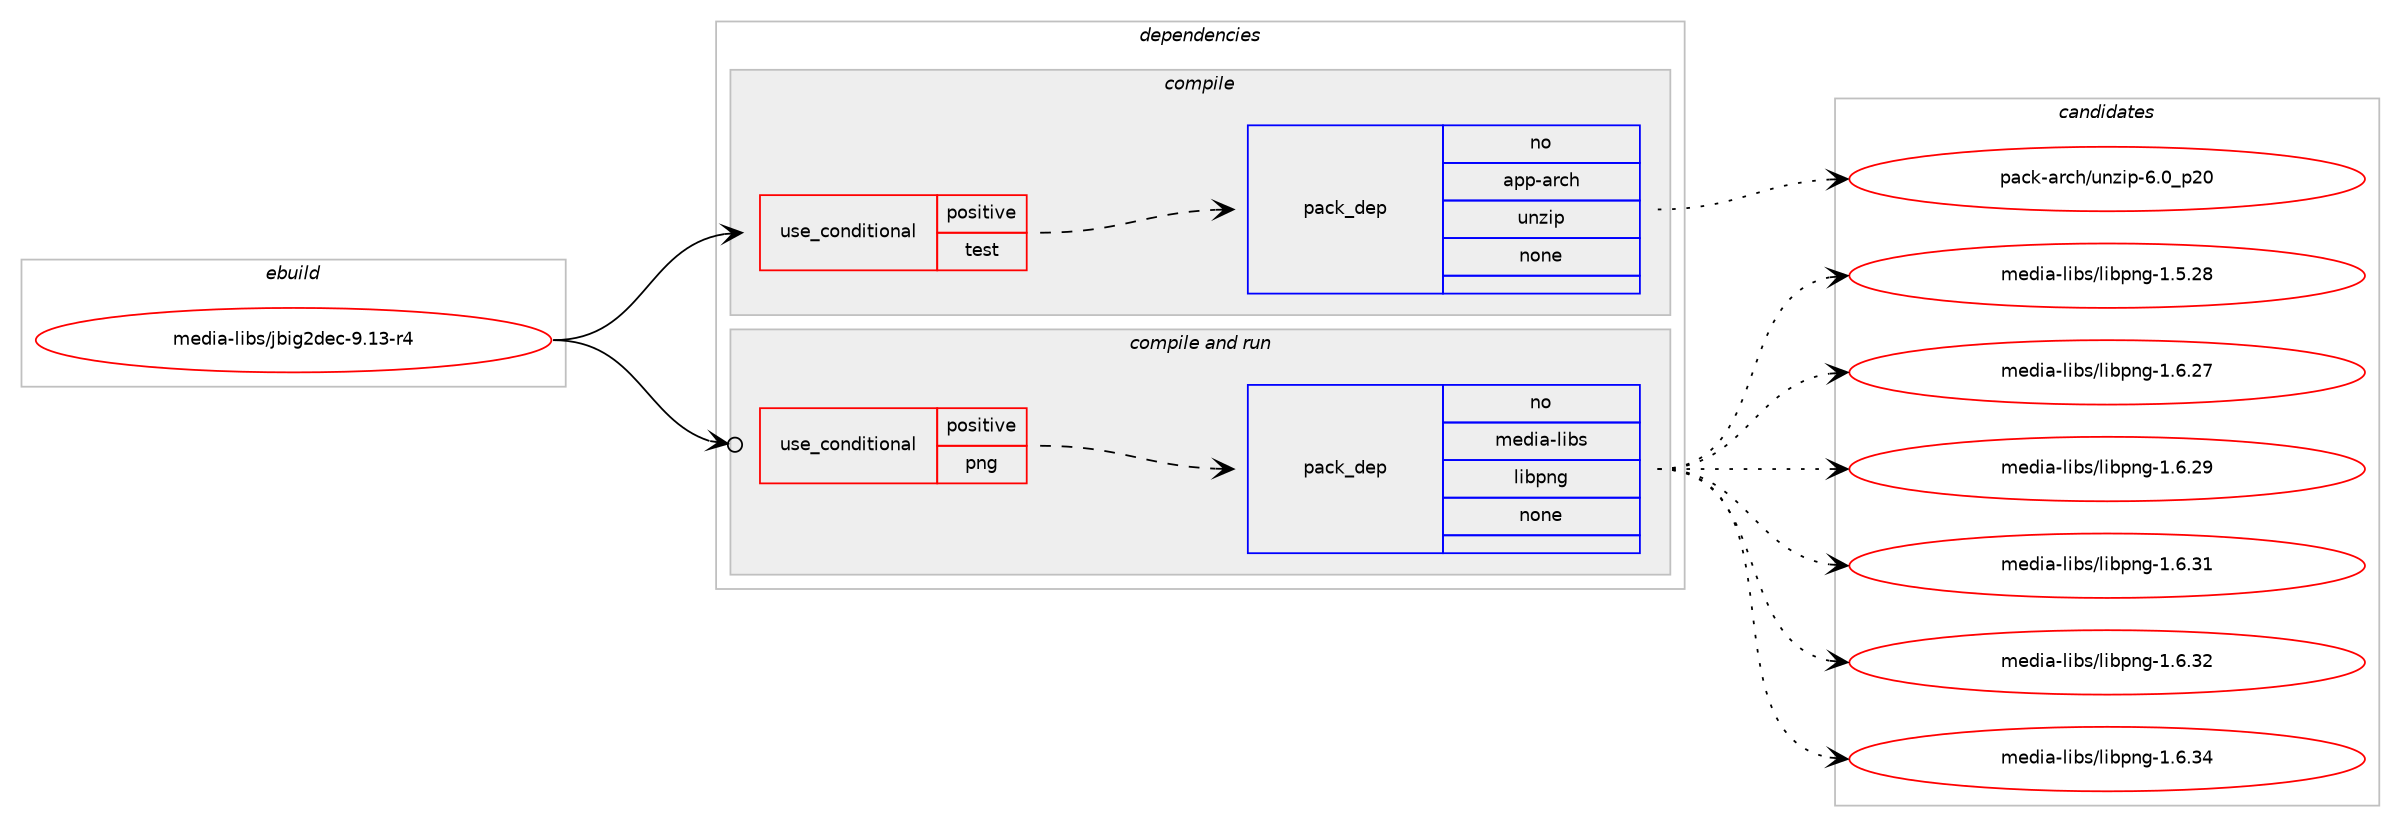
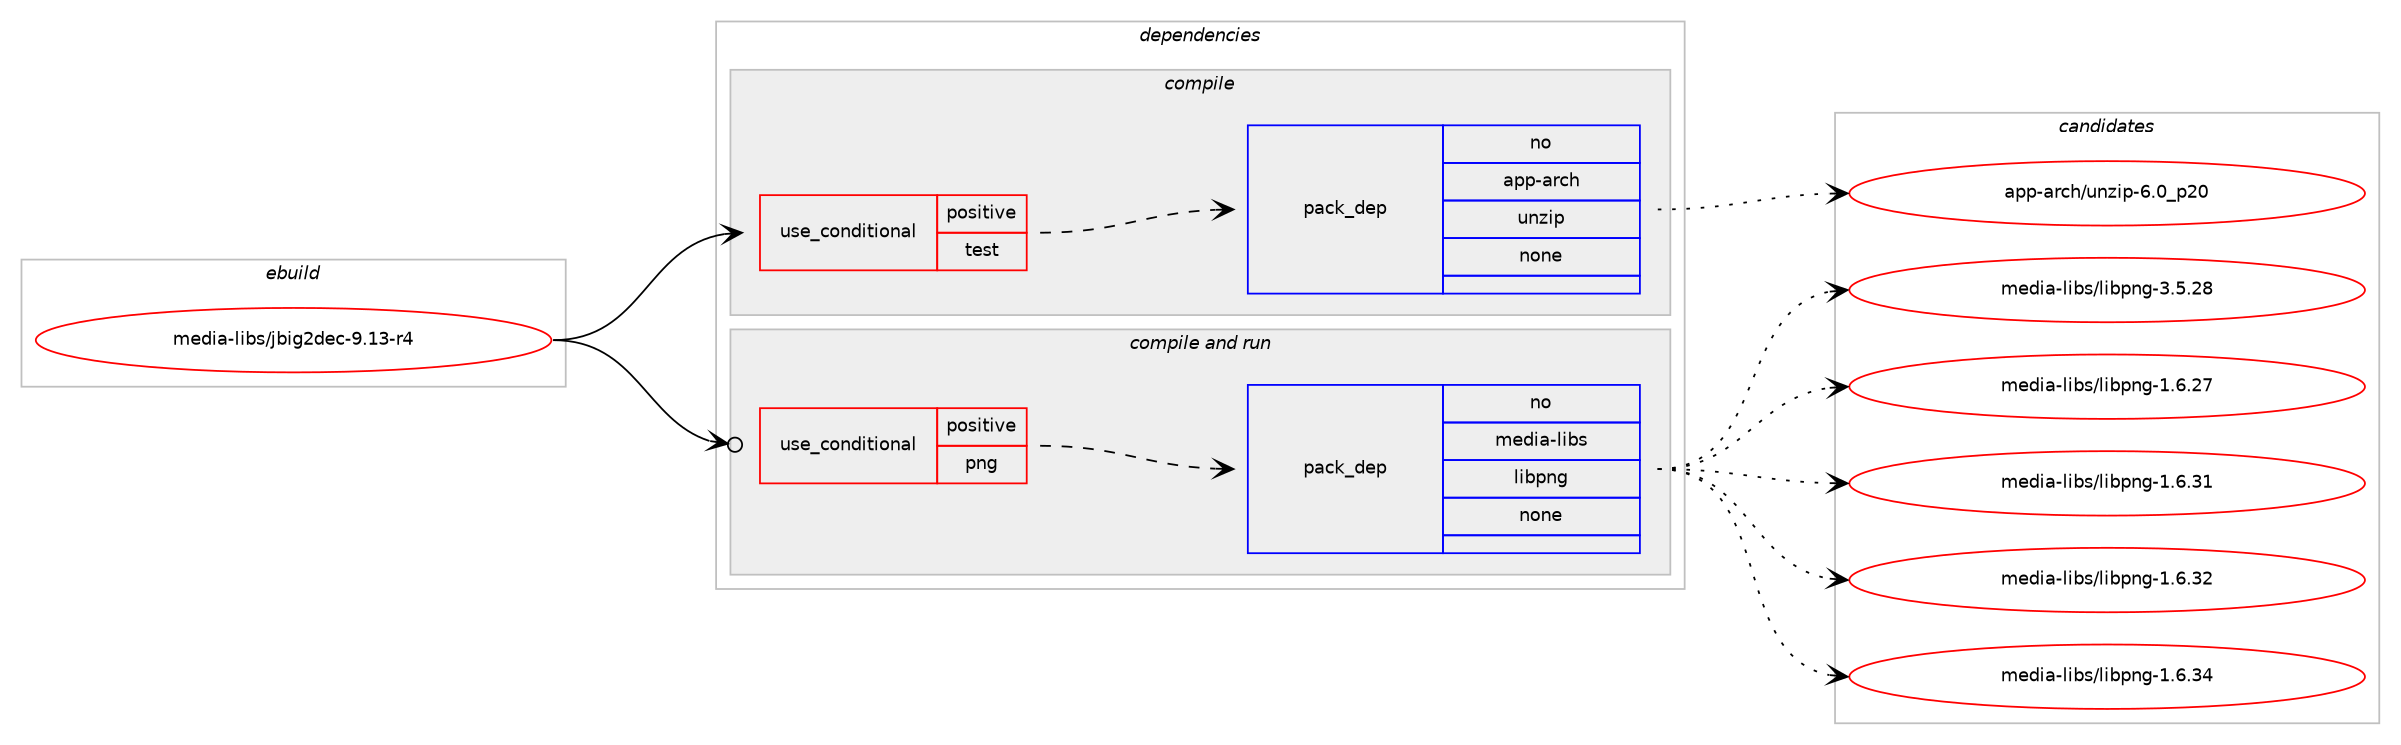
(2107, 179) -> (2107, 193)
(2107, 276) -> (2107, 290)
(2107, 469) -> none
